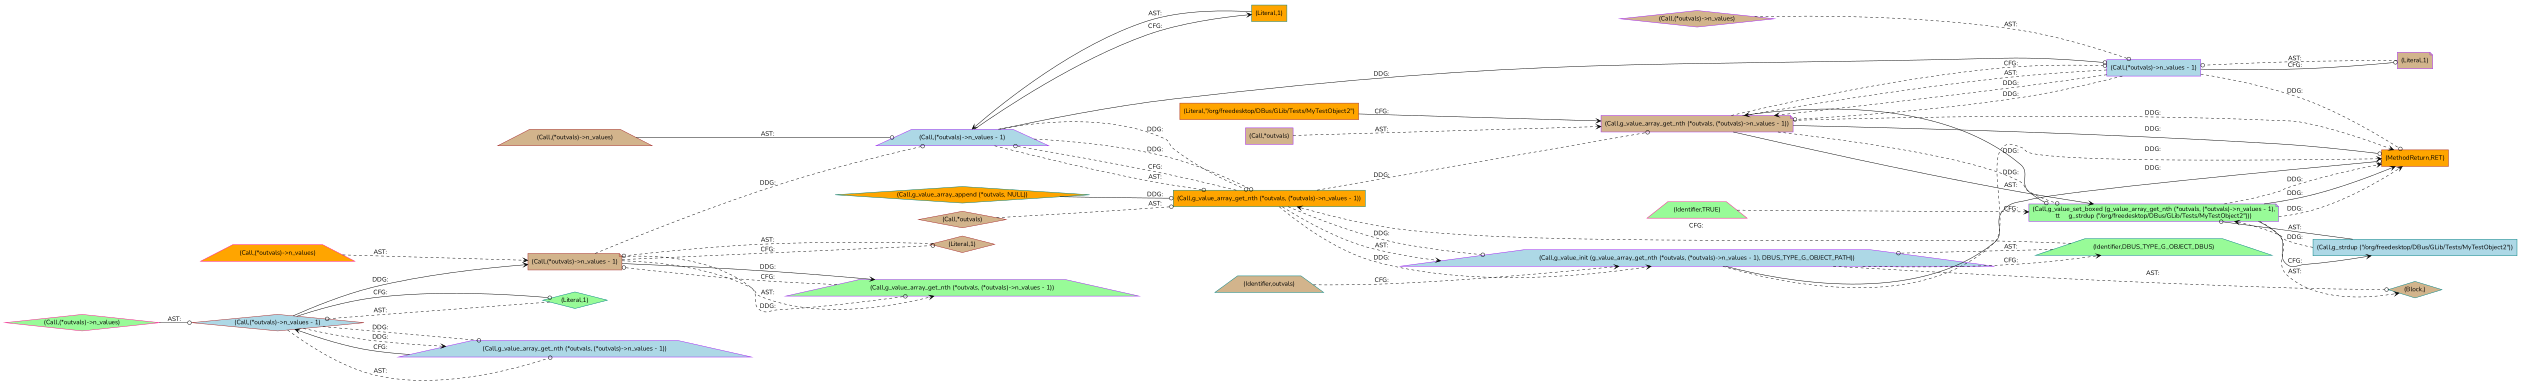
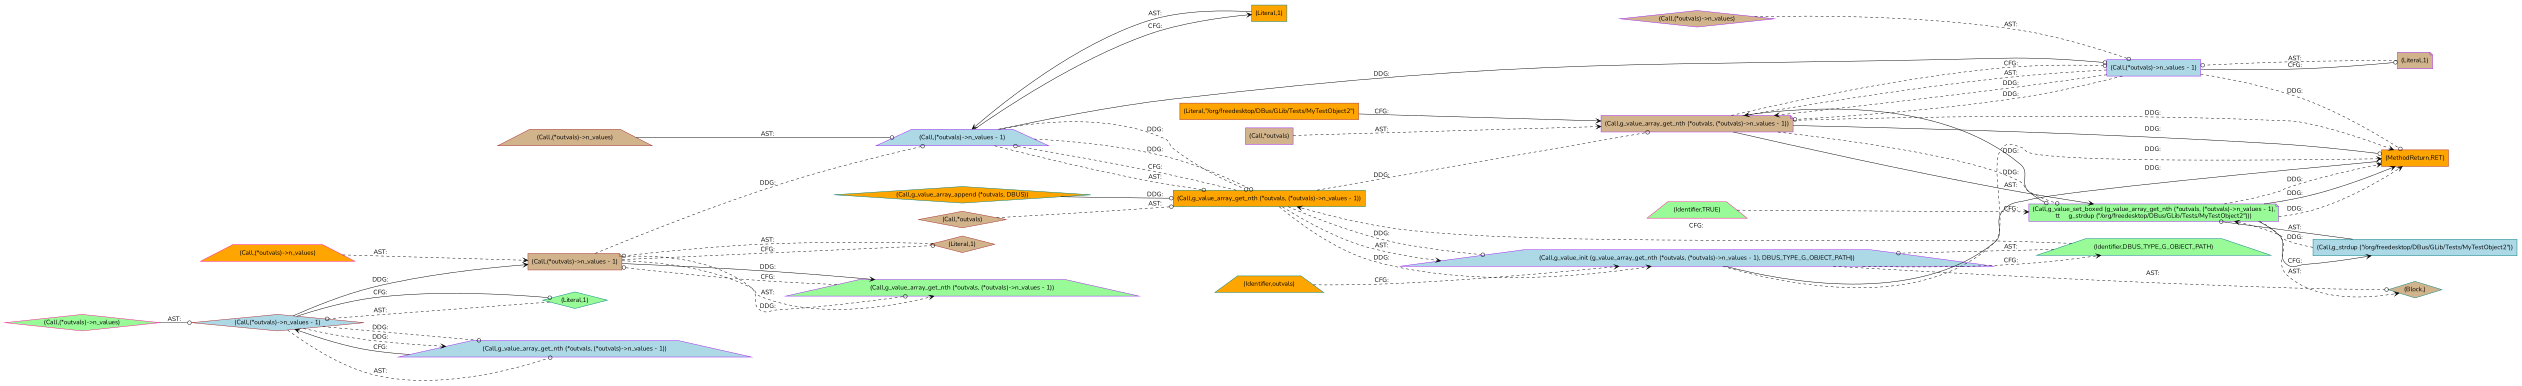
(962, 195) -> (962, 195)
(2154, 247) -> (2154, 247)
(1269, 284) -> (1269, 284)
